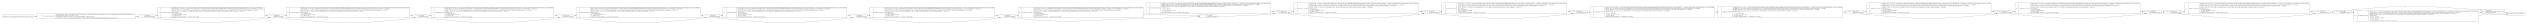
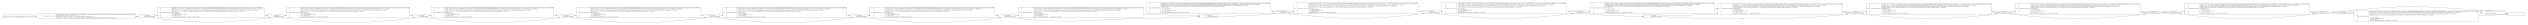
none -> (1652, 16)
